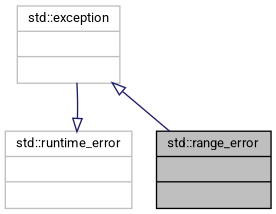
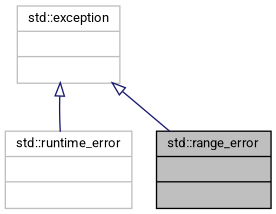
(78, 100) -> (60, 114)
